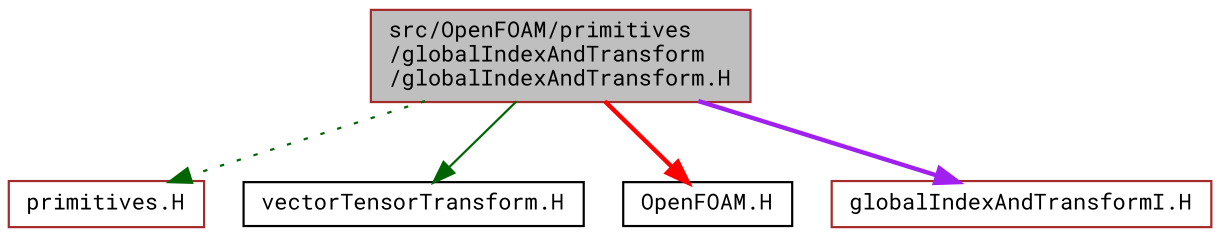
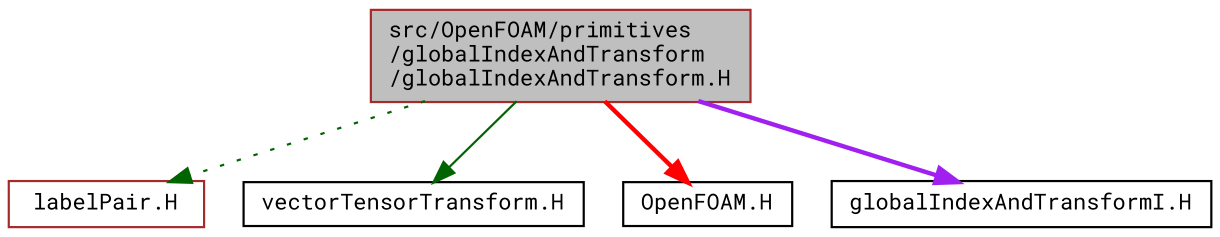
(106, 204) -> (106, 204)
(1022, 204) -> (1022, 204)
